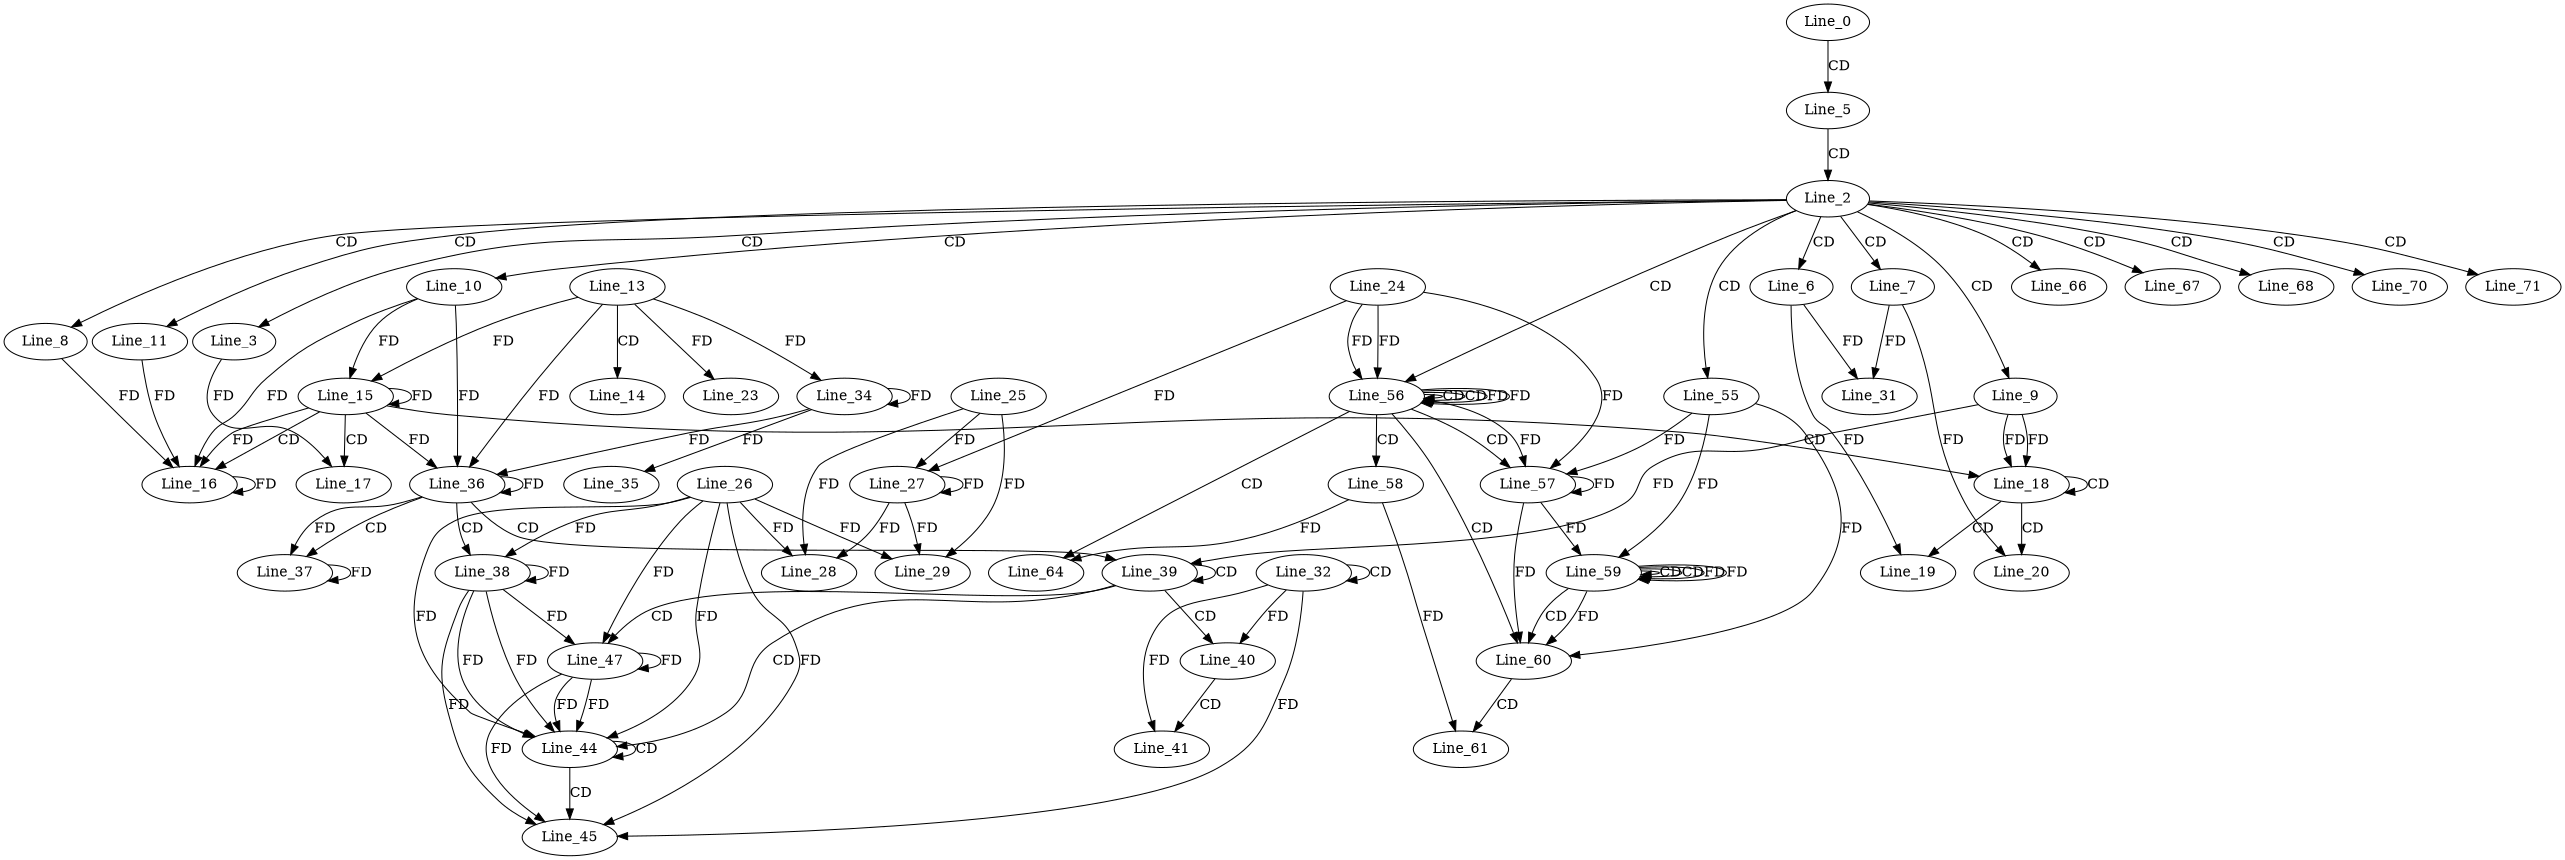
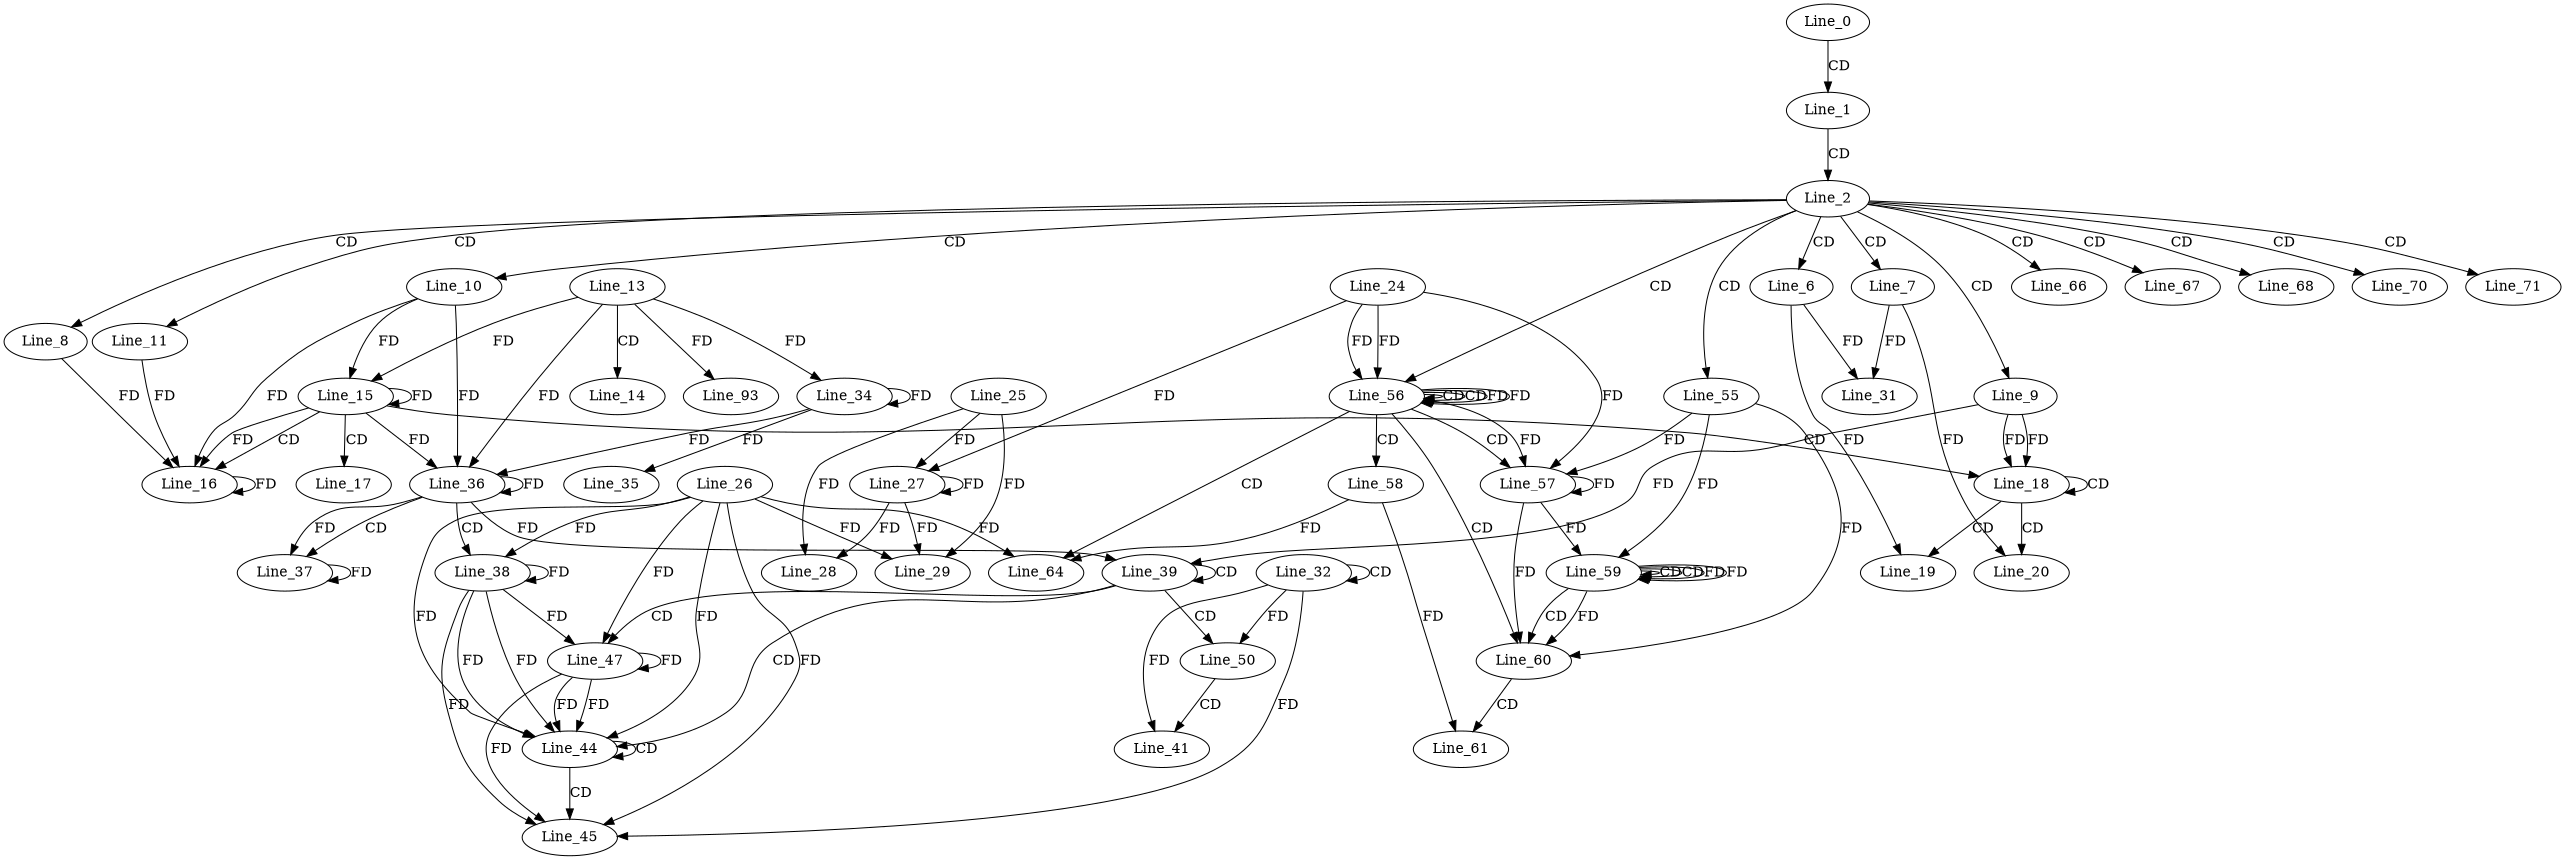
(1828, 111) -> (1828, 111)
(234, 342) -> none
(731, 396) -> (731, 396)
(762, 526) -> (893, 511)
(528, 529) -> (528, 529)
(1228, 661) -> (1228, 661)
